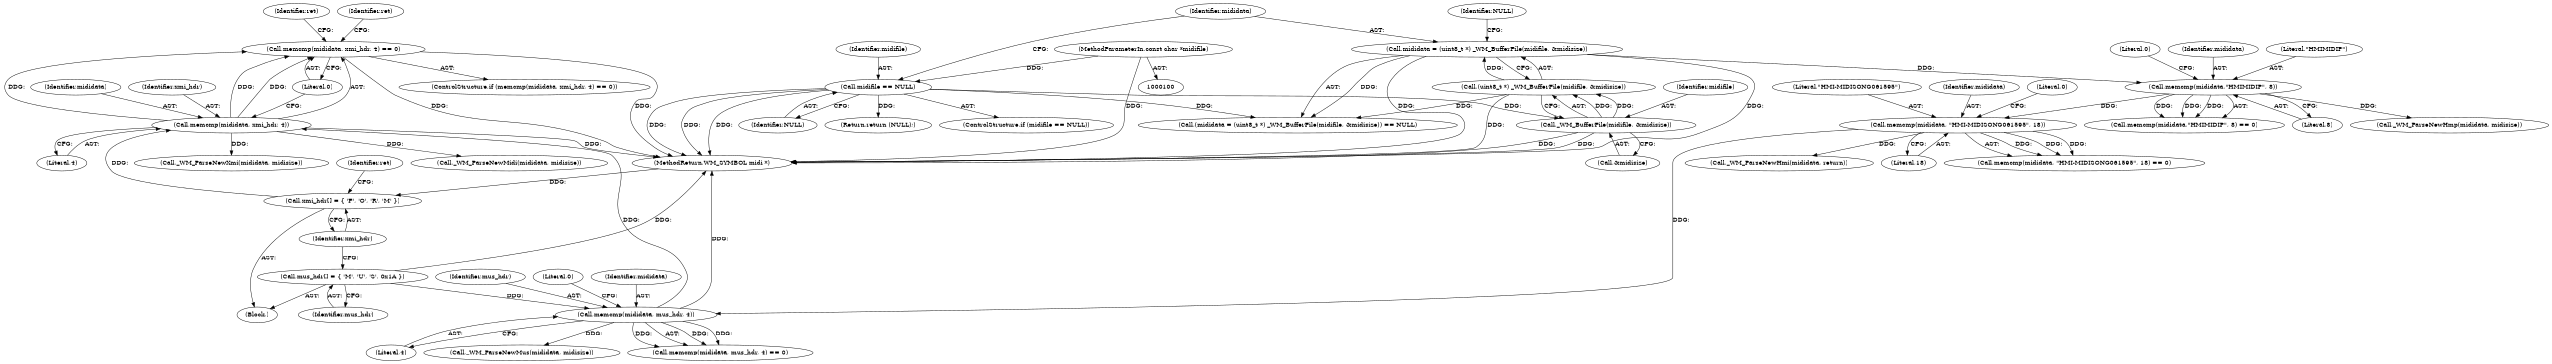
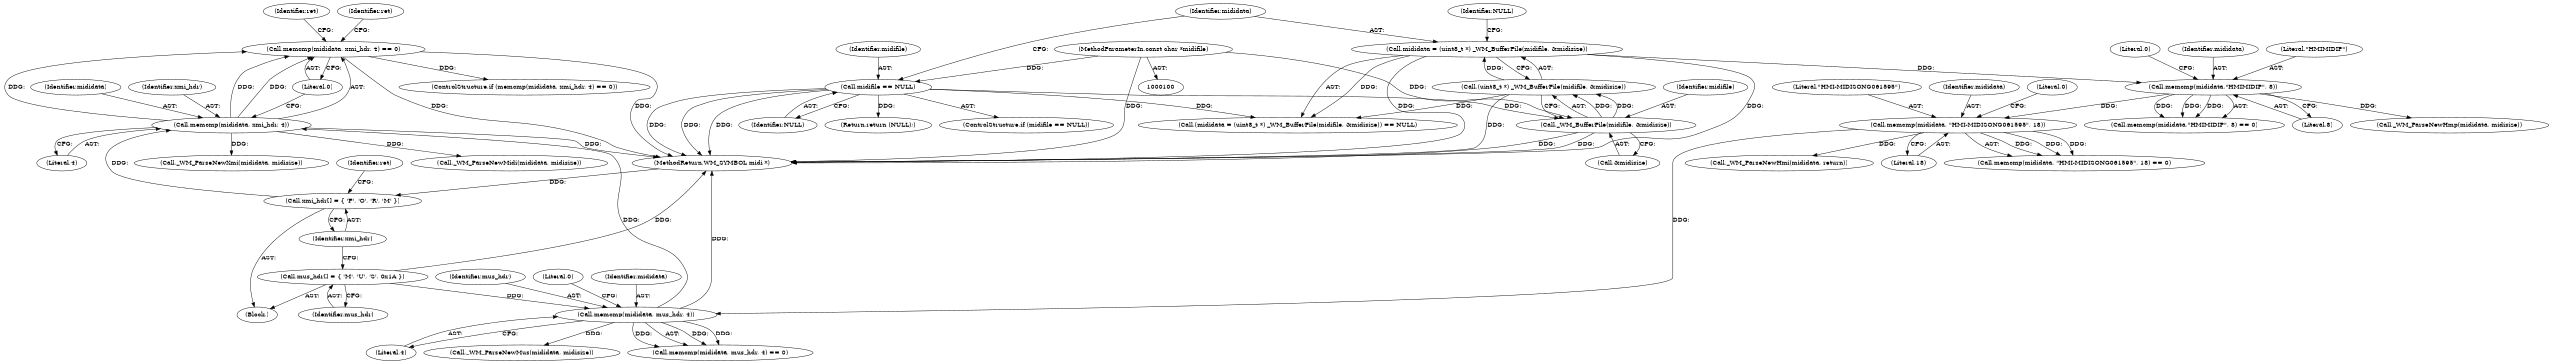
(449, 68) -> (449, 68)
none -> (1397, 88)
